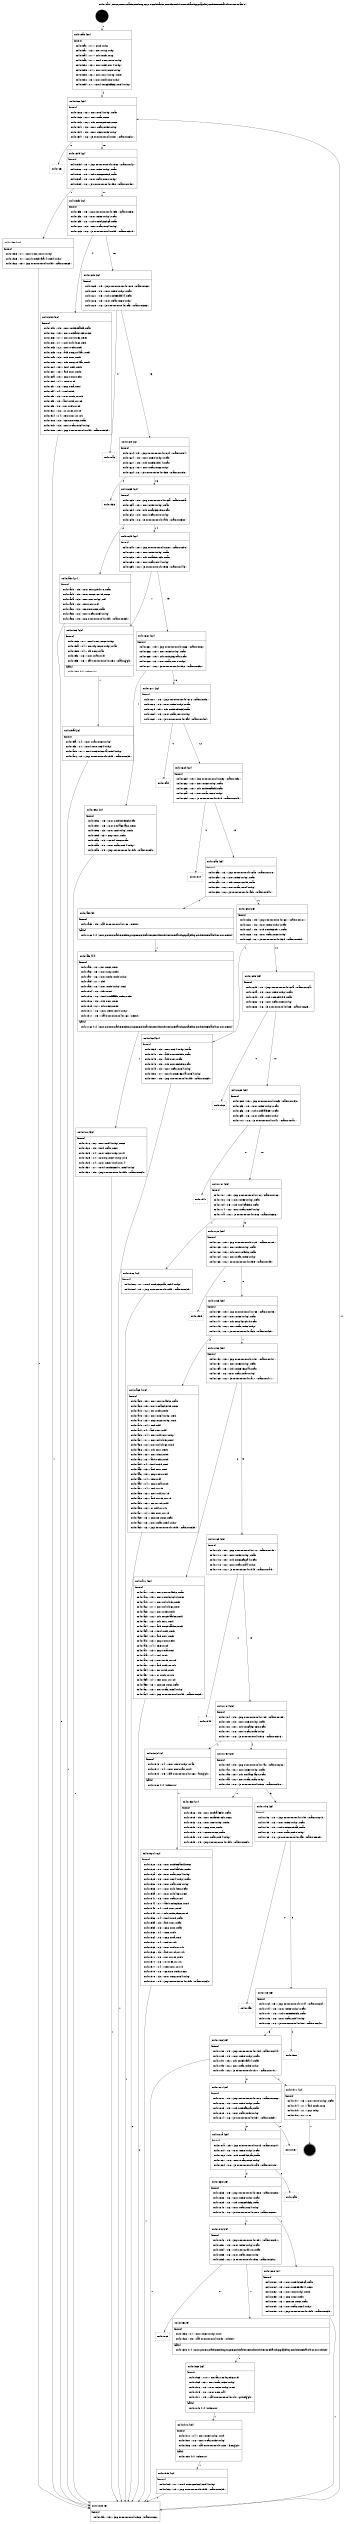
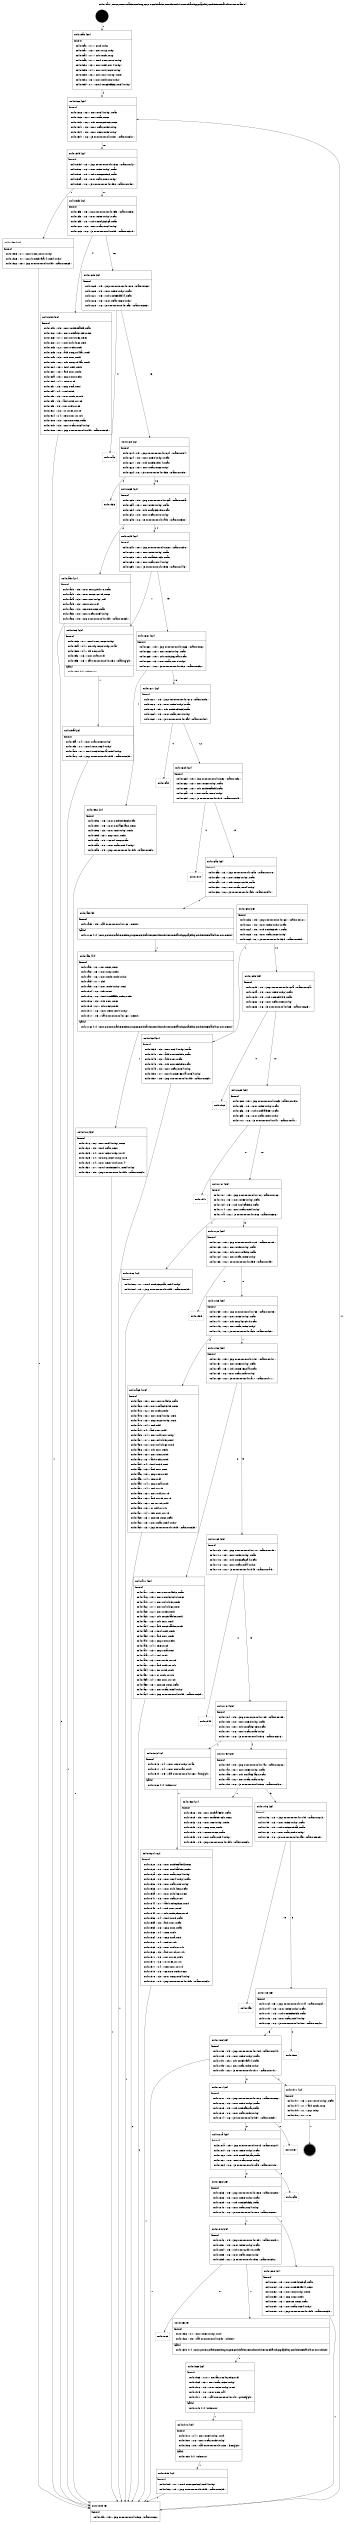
(57, 169) -> none
(256, 900) -> none
(285, 1917) -> (285, 1917)
